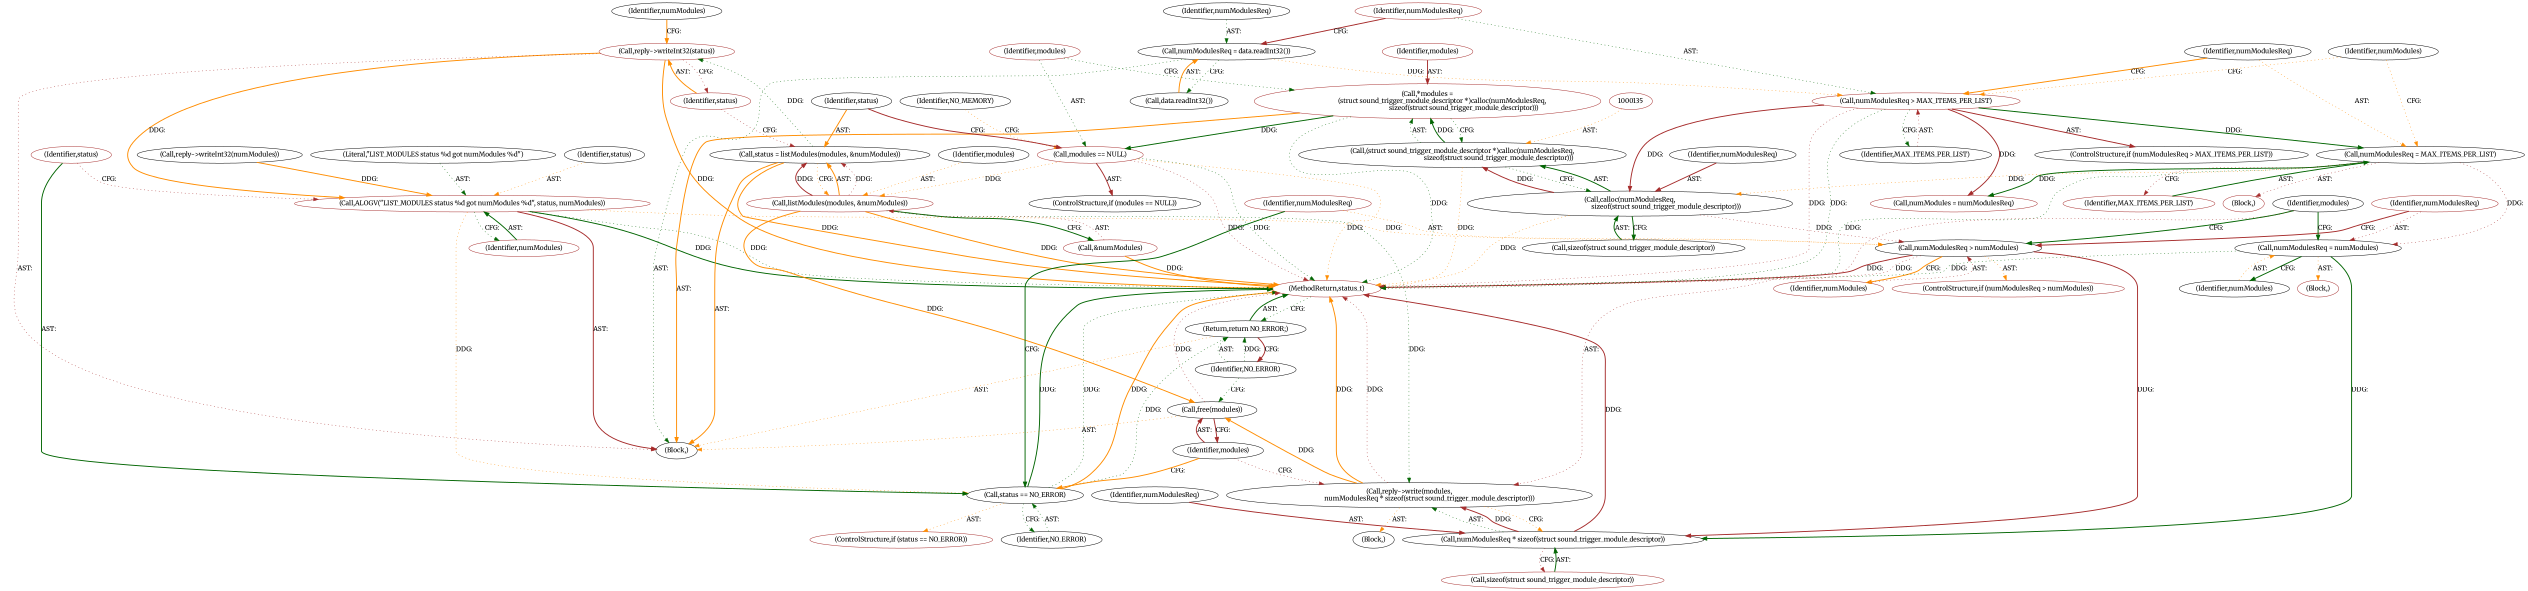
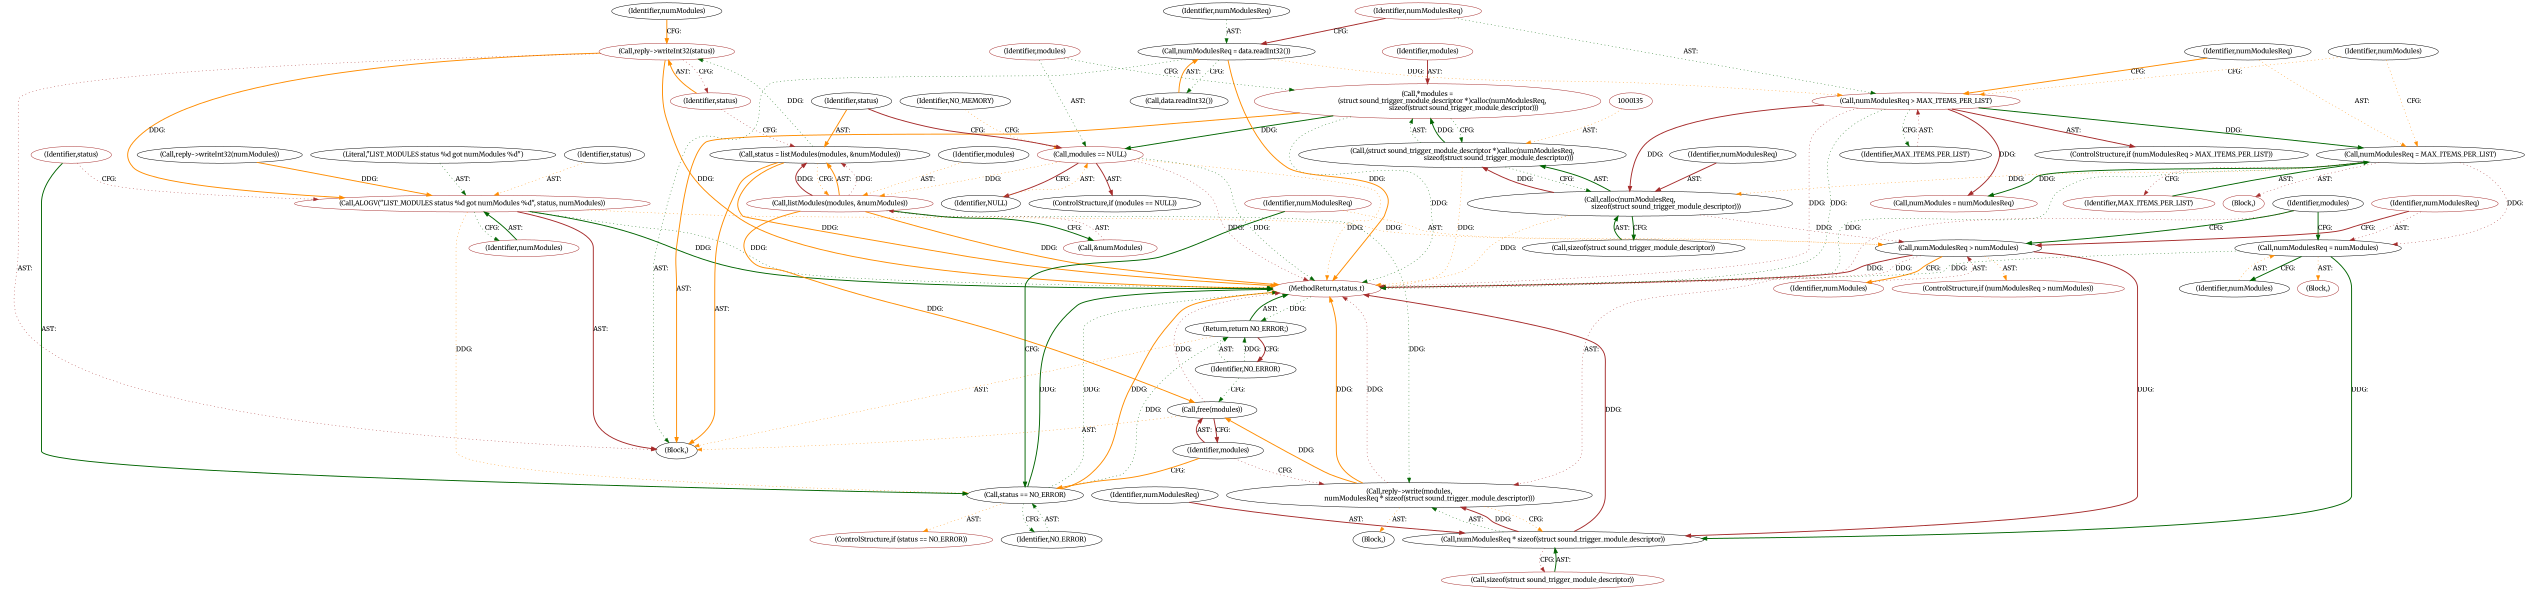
none -> (981, 204)
(1163, 271) -> (1342, 178)
(1299, 309) -> (1299, 309)
